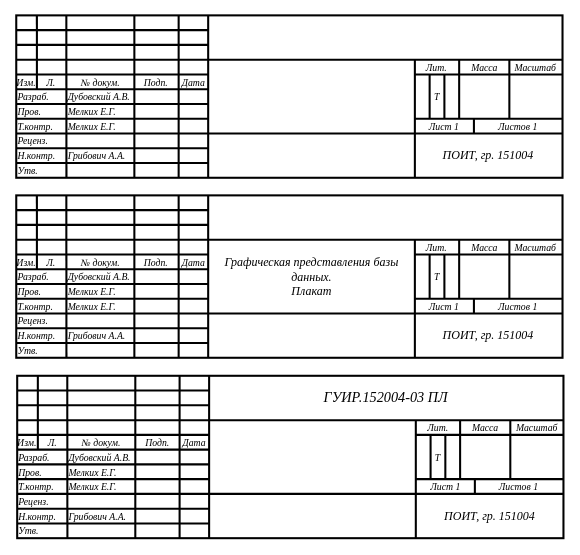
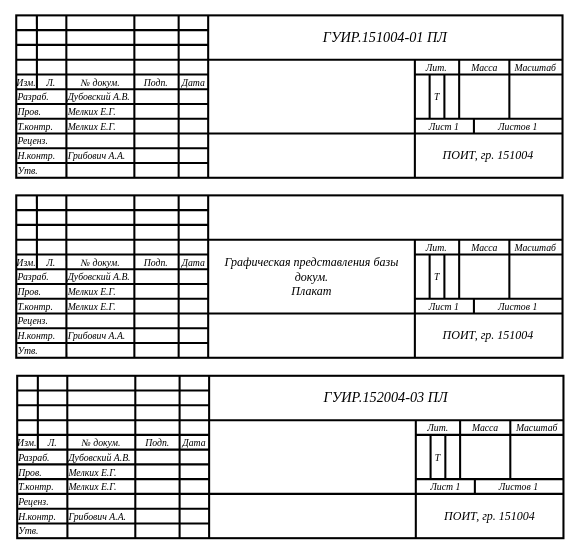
none -> (385, 38)
(312, 276) -> (312, 276)
